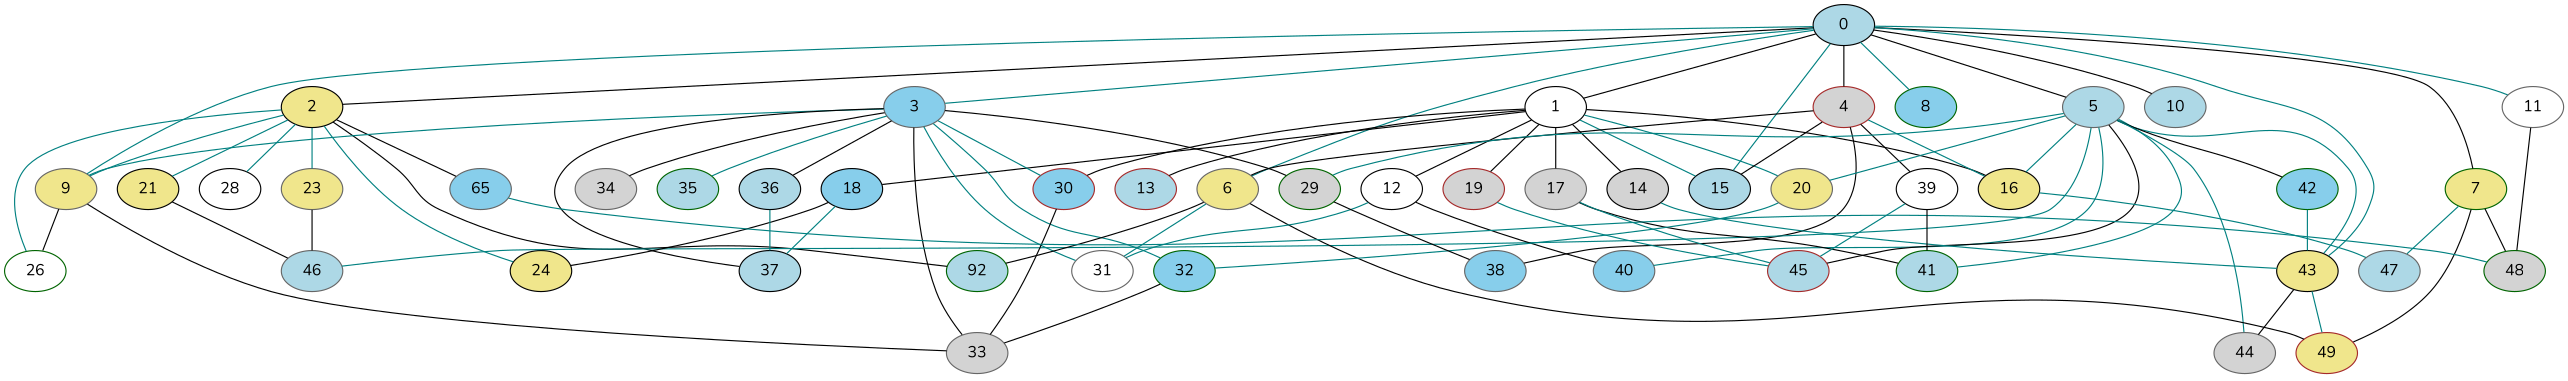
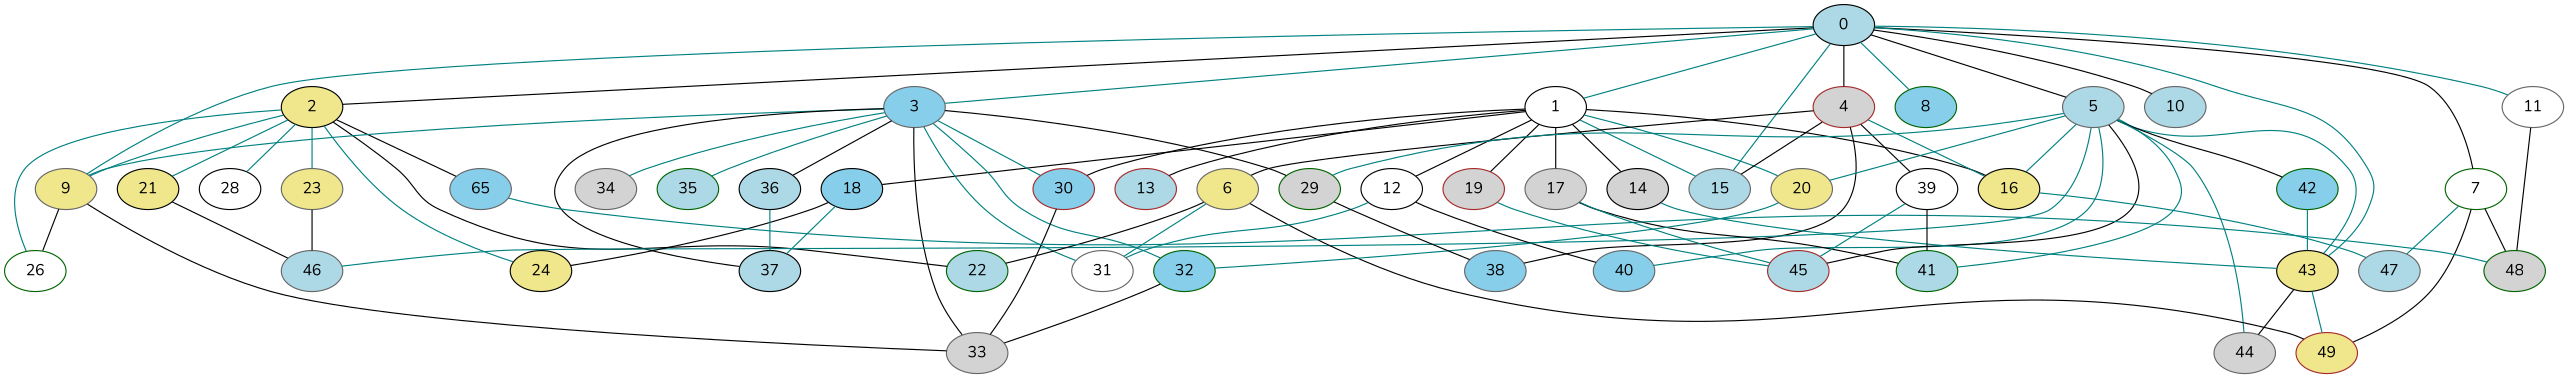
(1700, 66) -> (1700, 66)
(1528, 83) -> none
(755, 138) -> (755, 138)
(1720, 189) -> (1720, 189)
(2476, 189) -> (2476, 189)
(977, 271) -> (977, 271)
